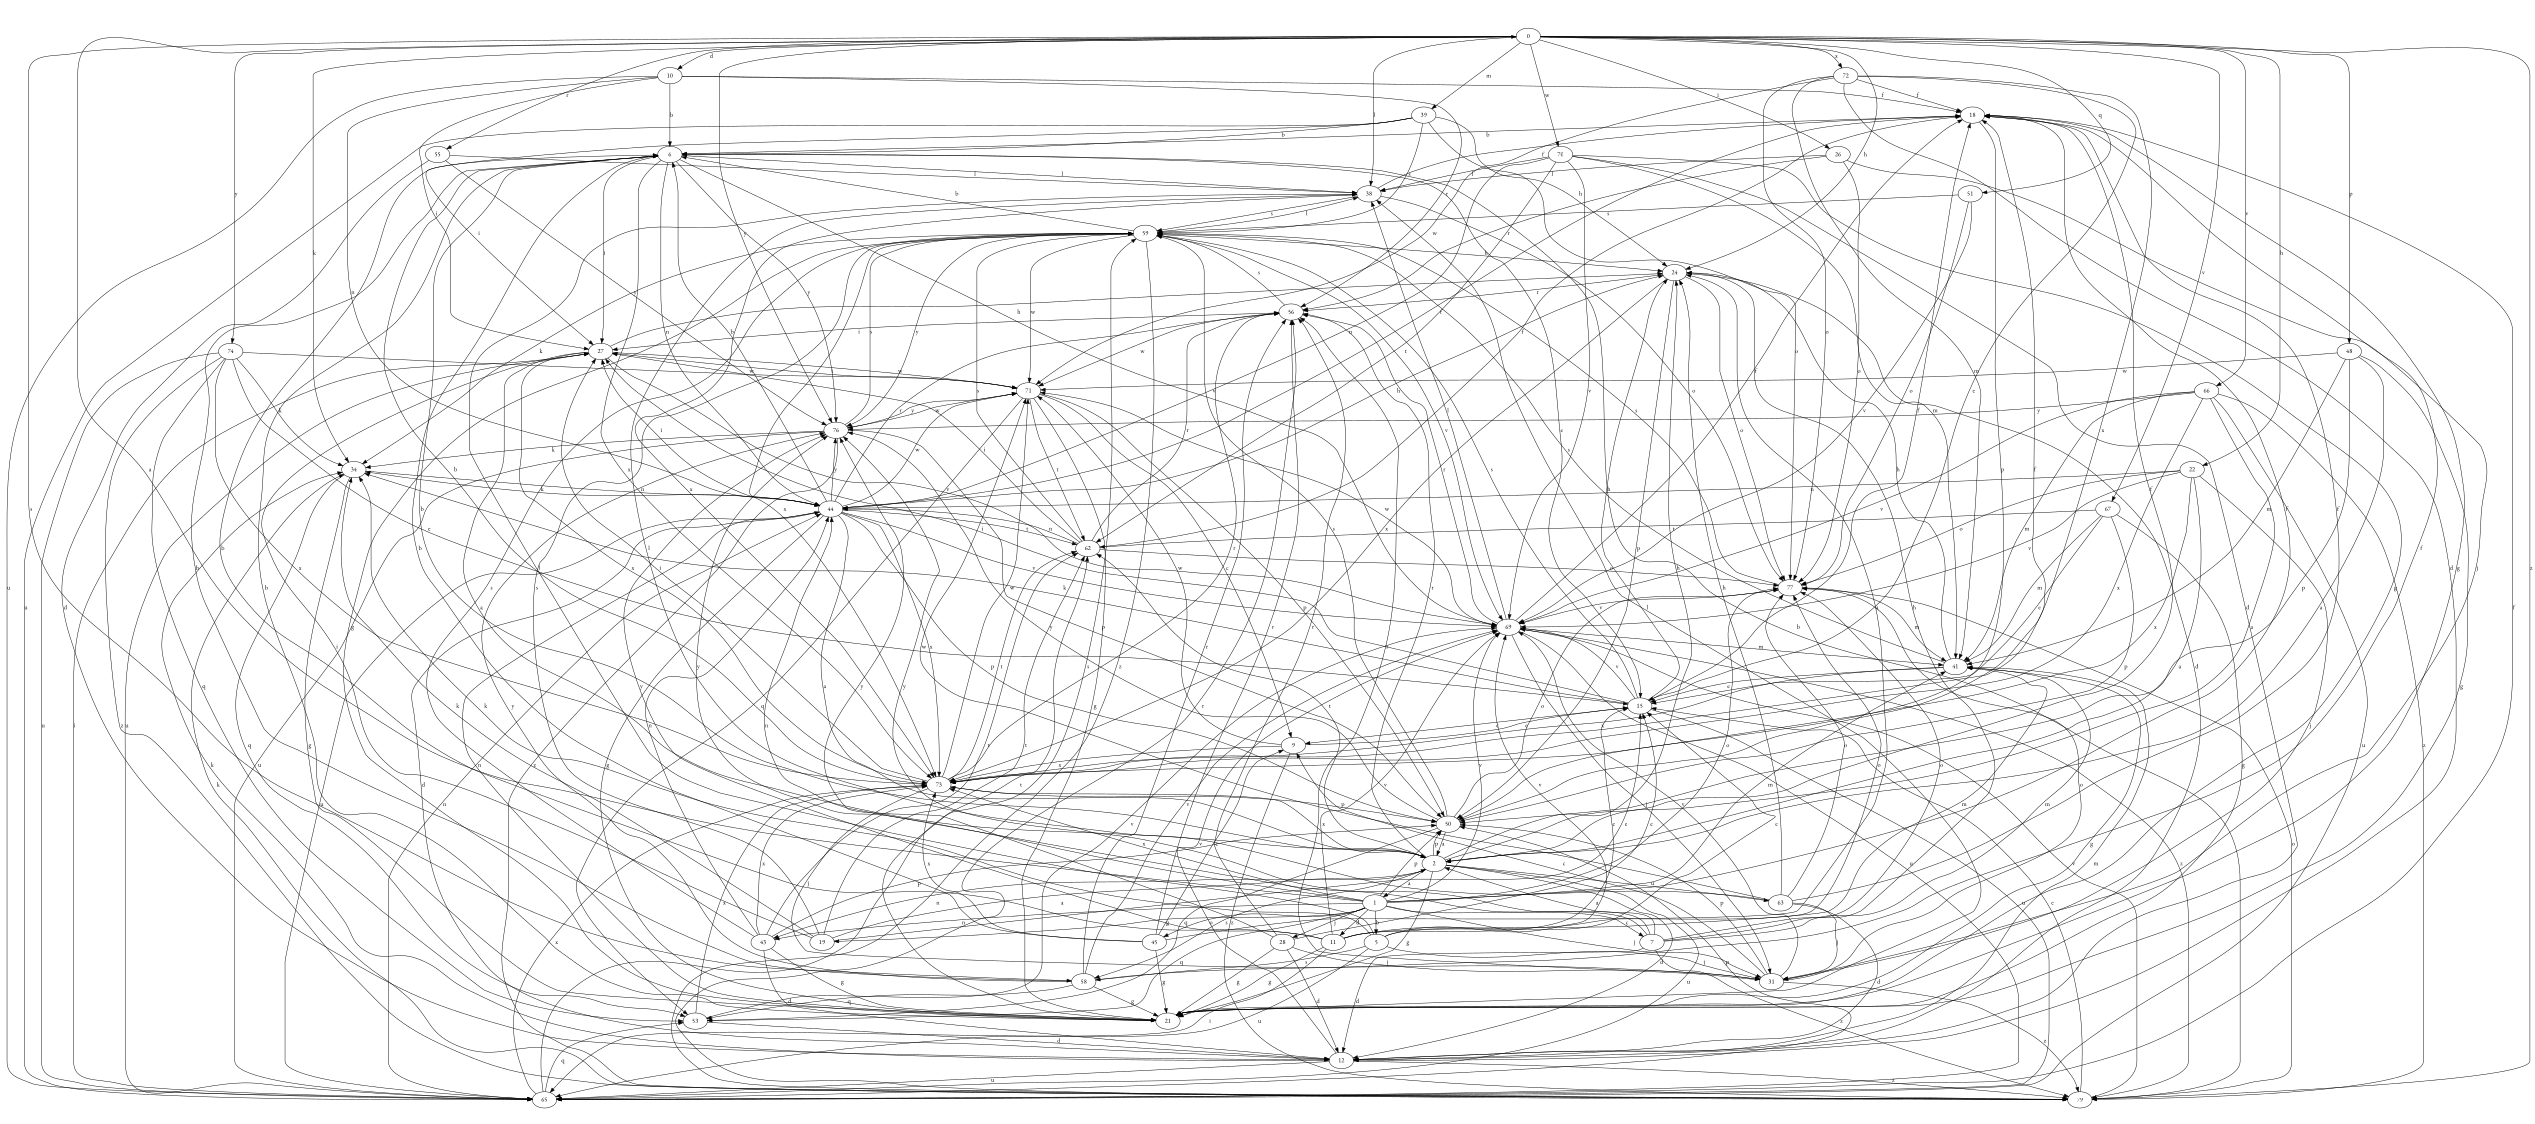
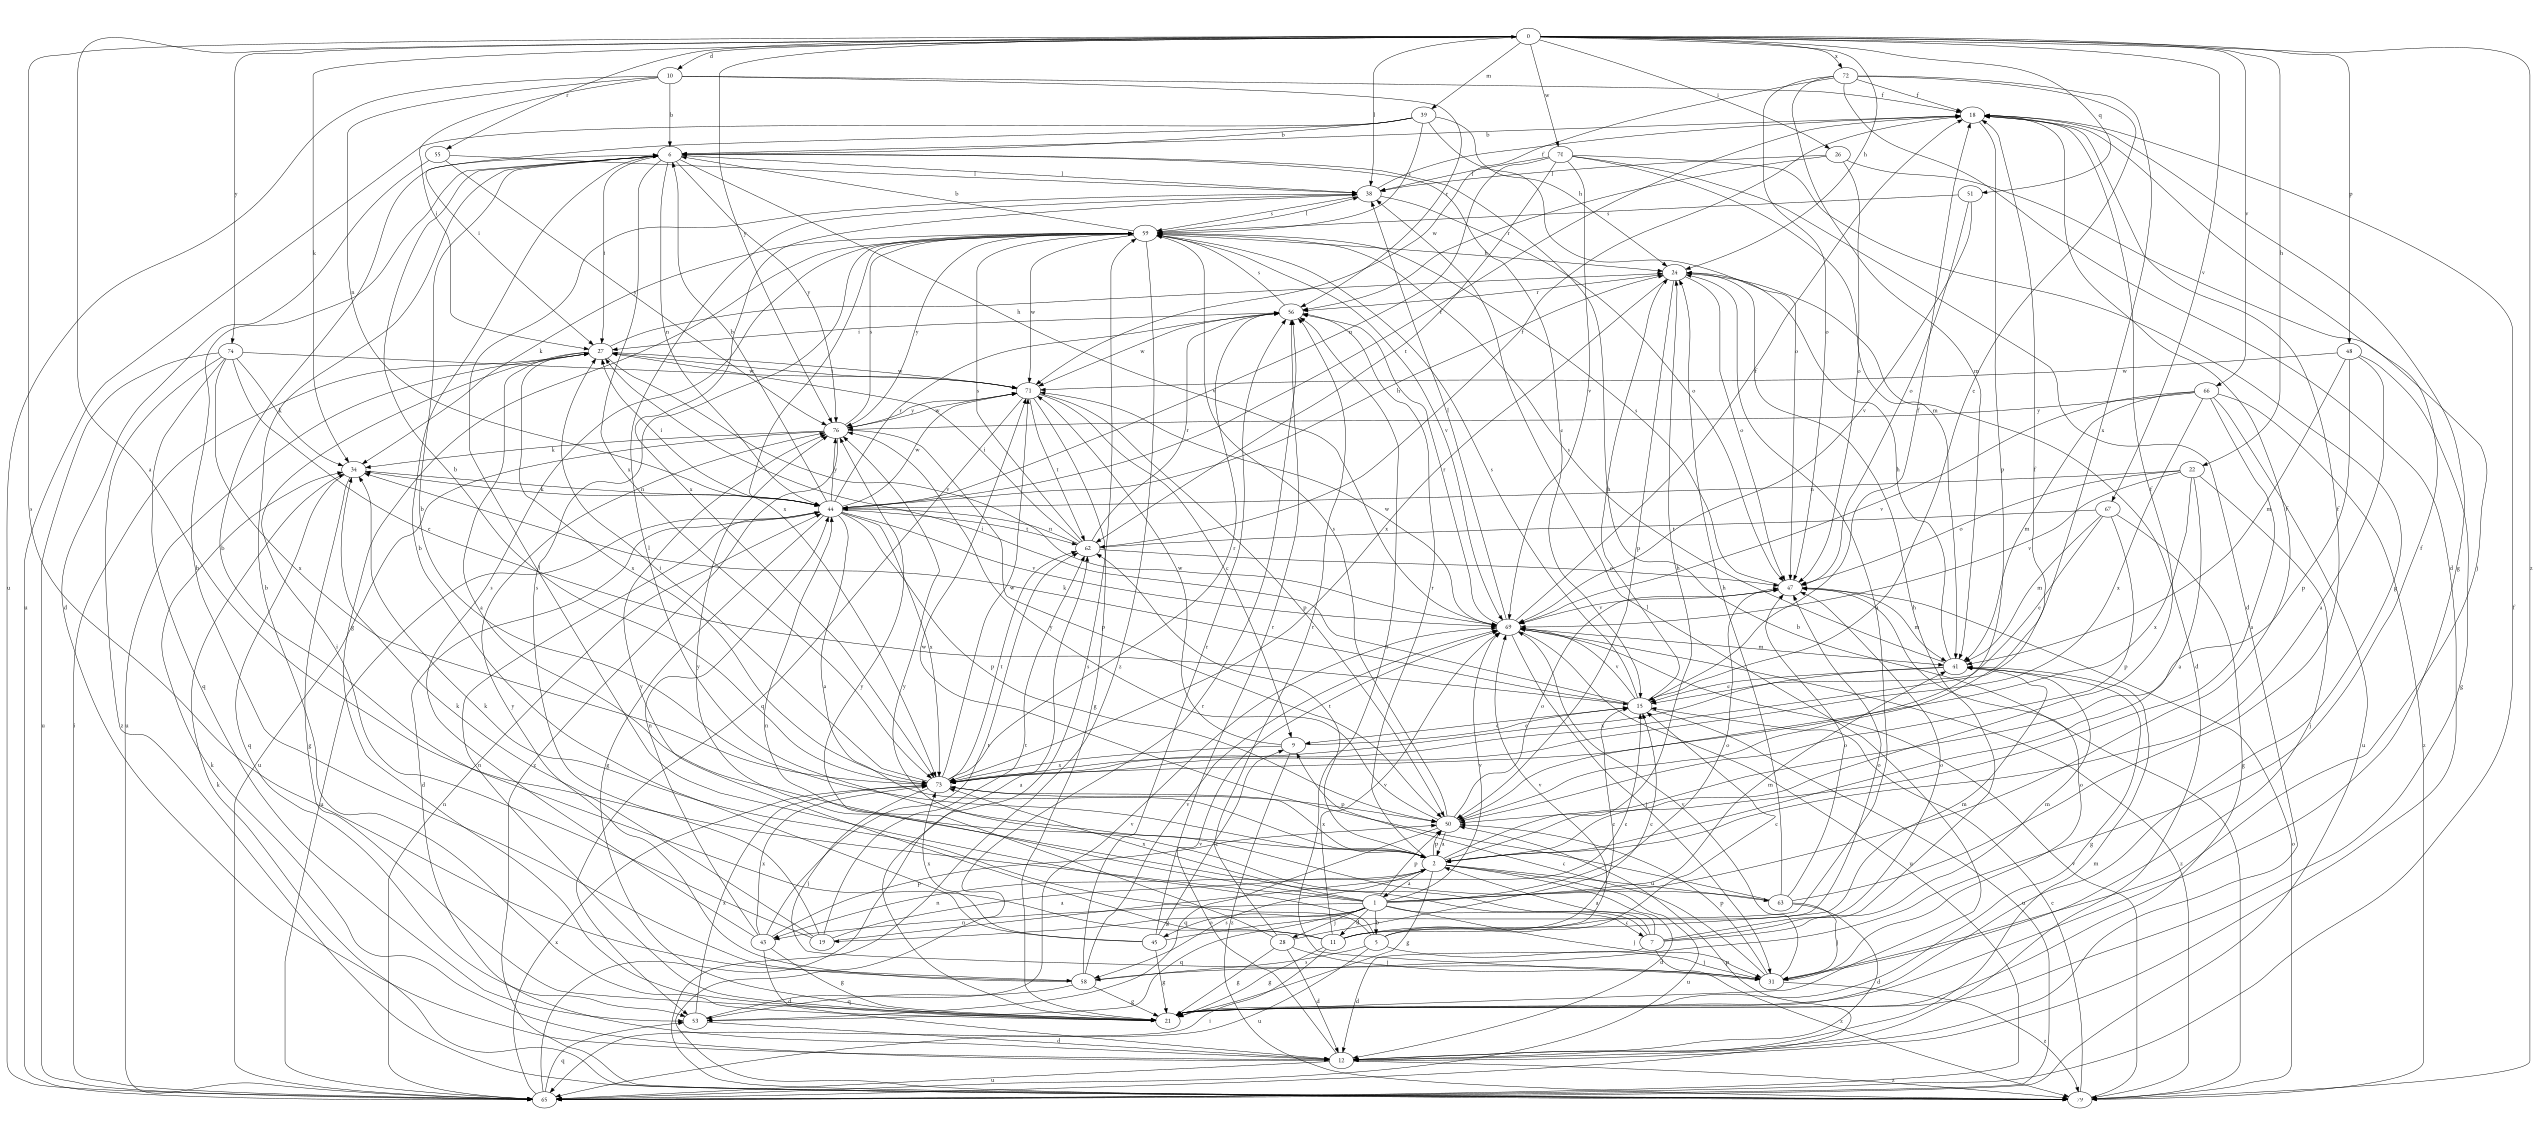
(1790, 588) -> (1790, 588)
(1021, 785) -> (1021, 785)
